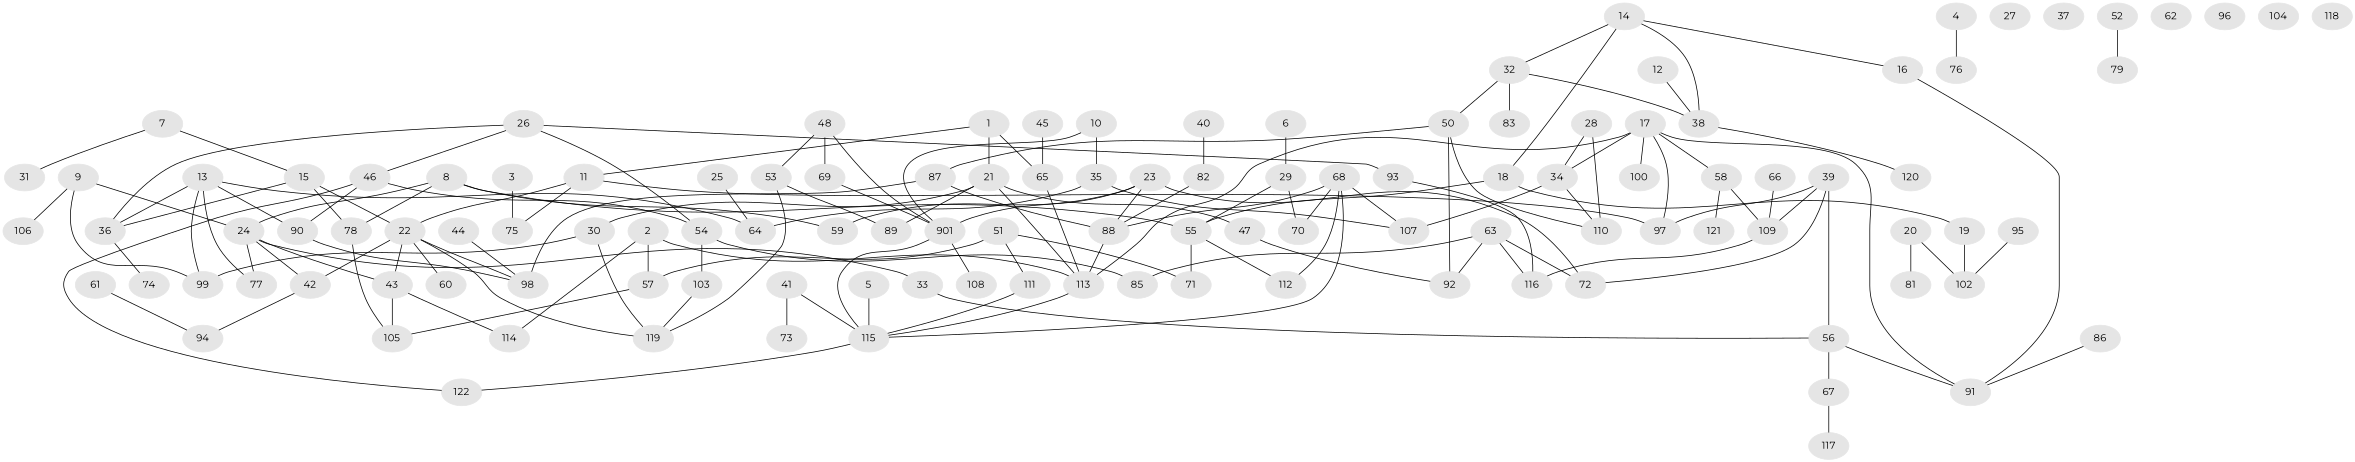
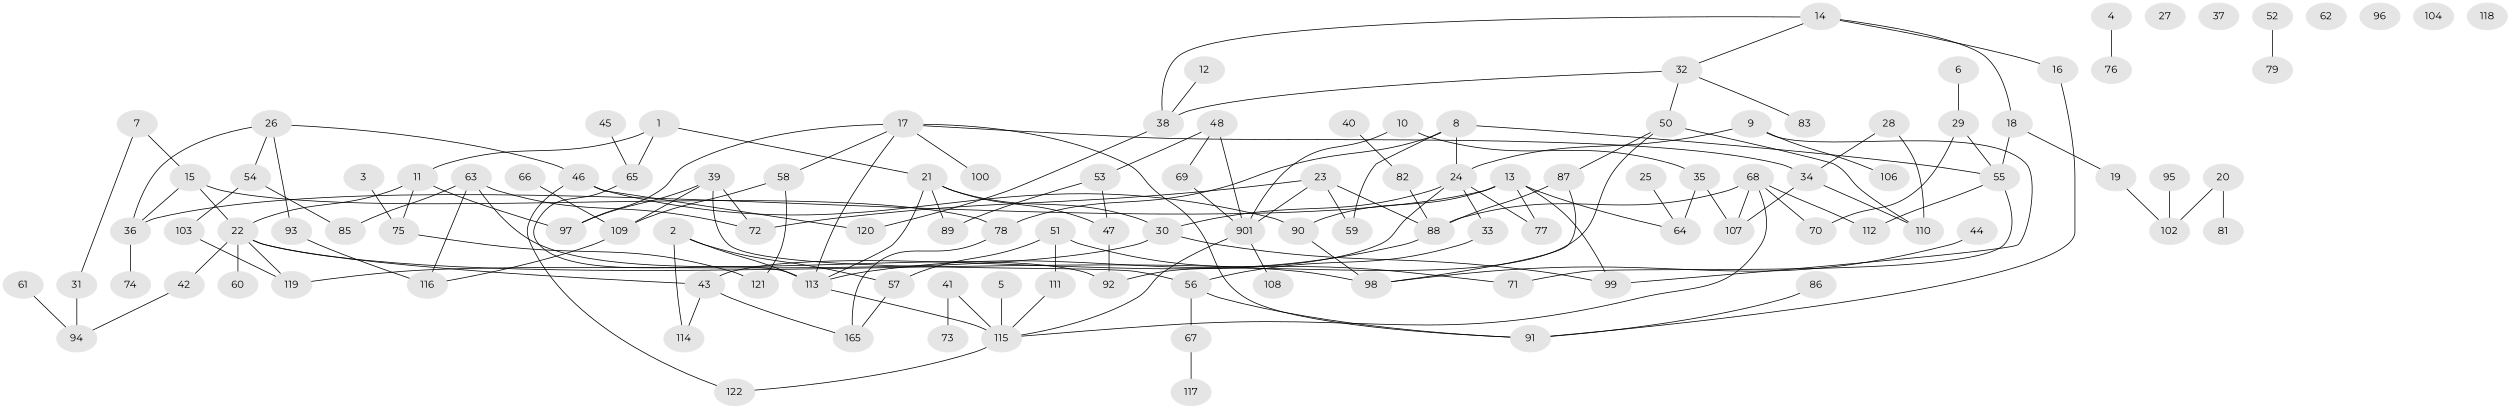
(538, 200) -> (720, 208)
none -> (590, 252)
(275, 256) -> (1312, 209)
(753, 277) -> (1105, 204)
none -> (77, 312)
(392, 339) -> (853, 339)
